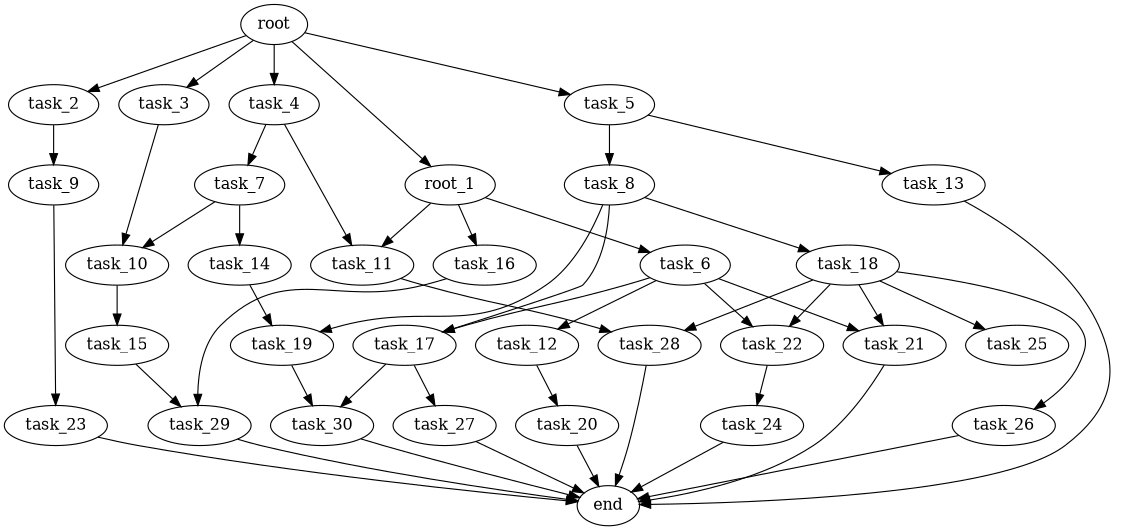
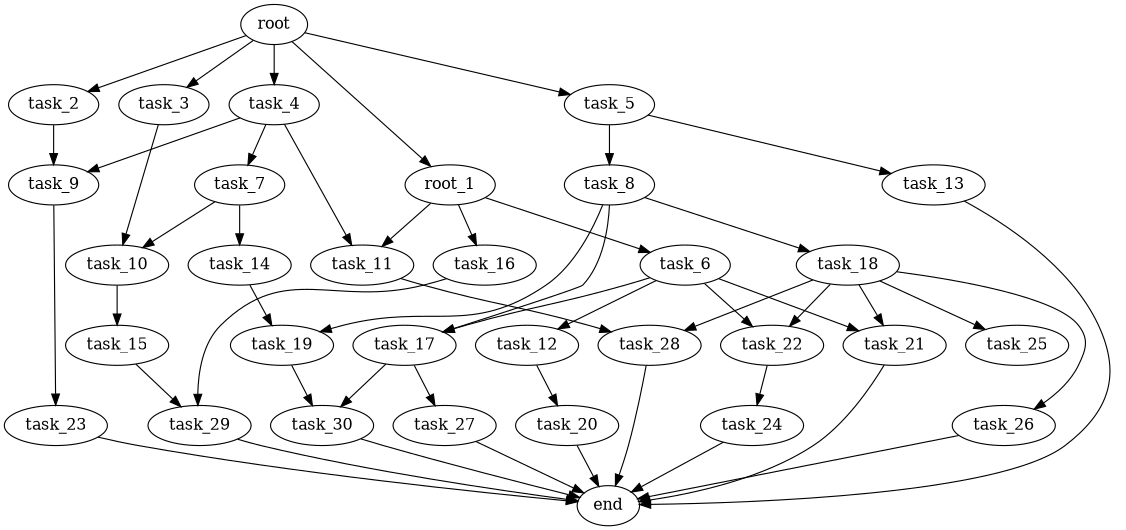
none -> (169, 143)
